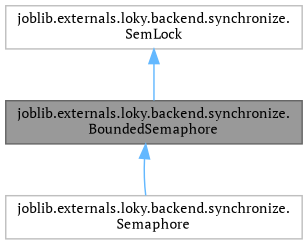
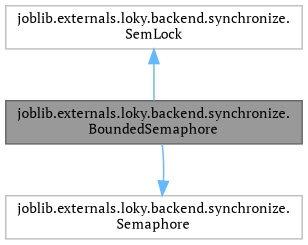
(144, 177) -> (164, 163)
